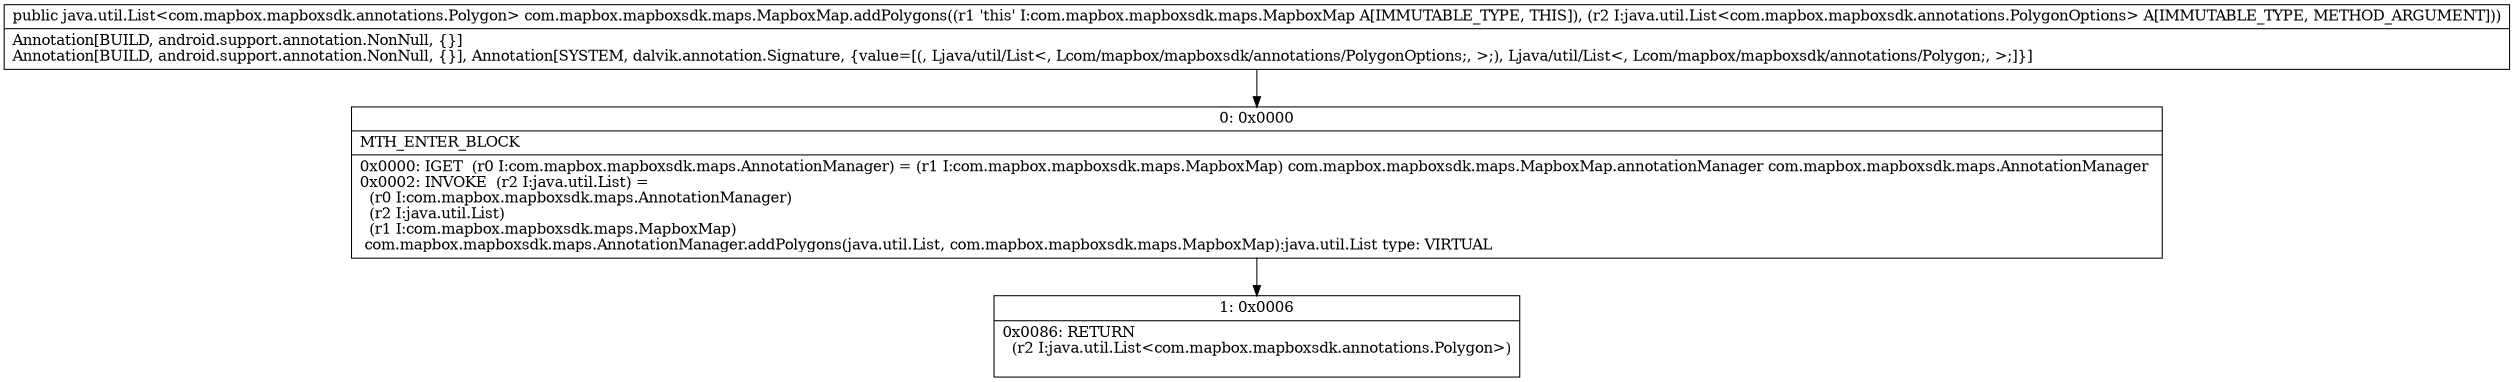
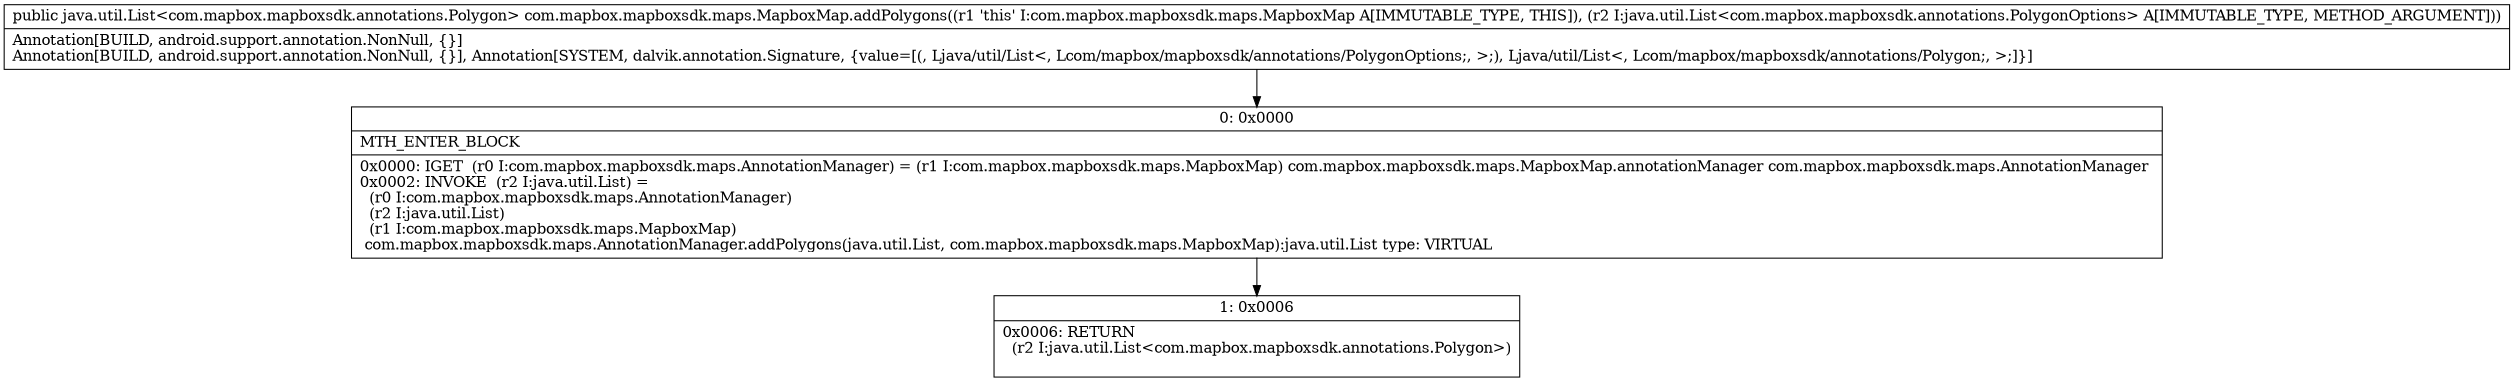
(1073, 333) -> (1073, 333)
